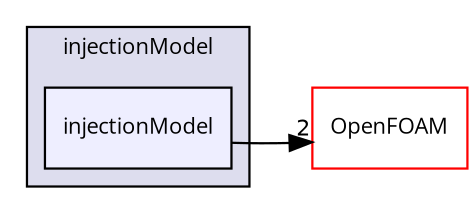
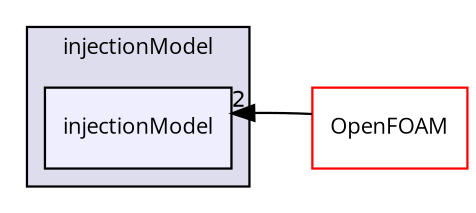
(263, 143) -> (283, 113)
